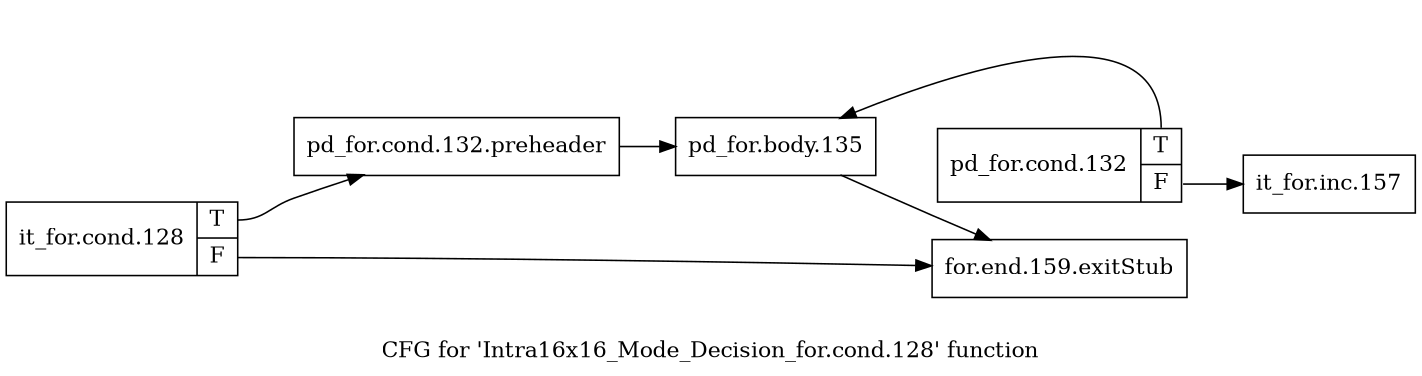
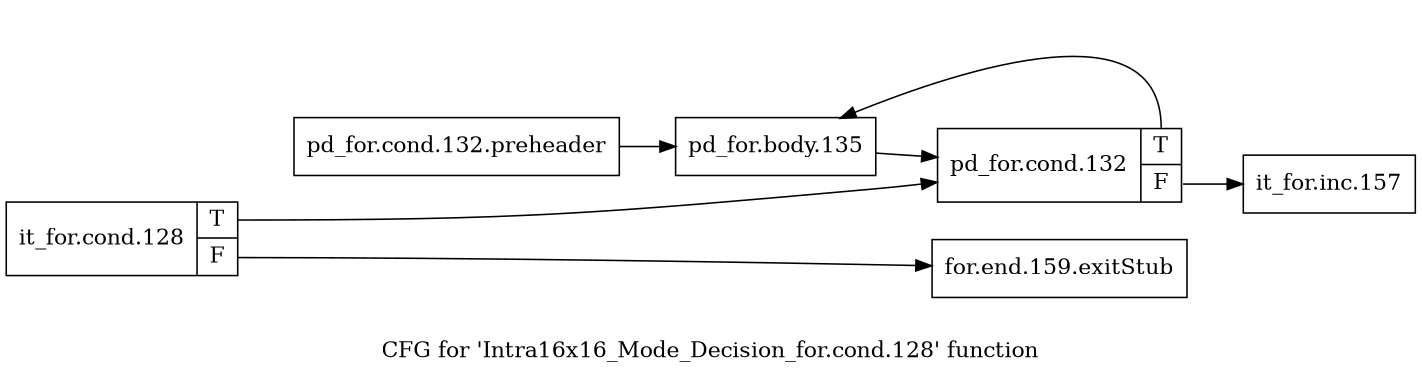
(292, 199) -> (580, 212)
(908, 205) -> (899, 155)
